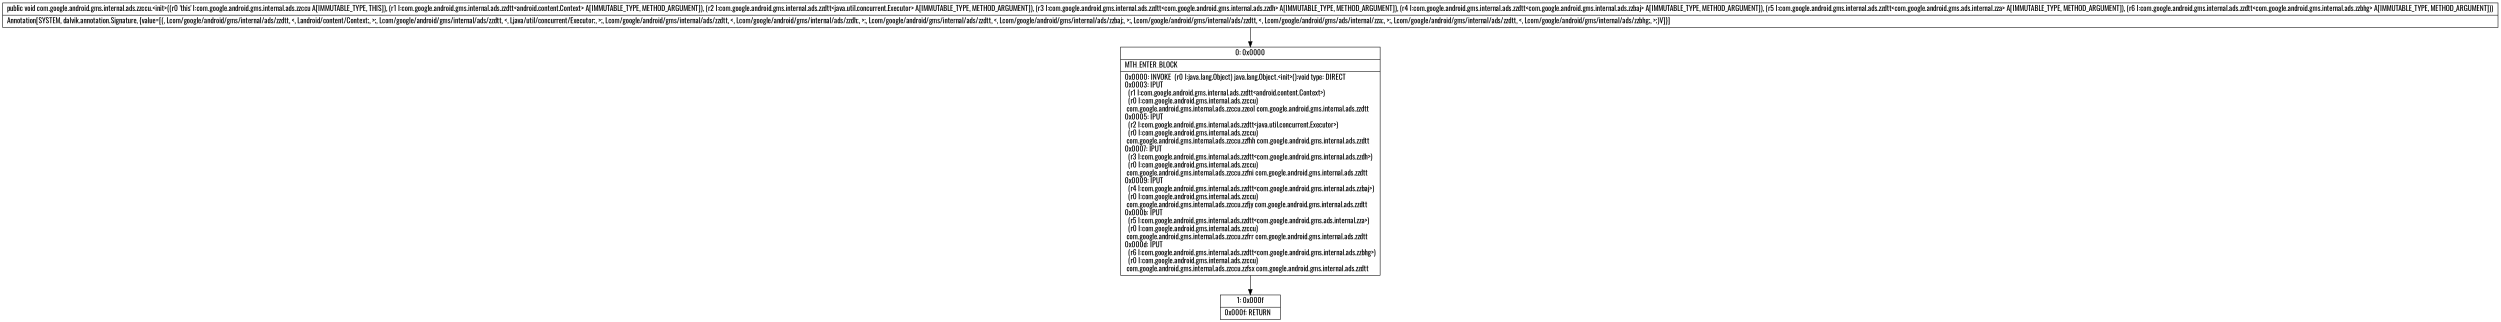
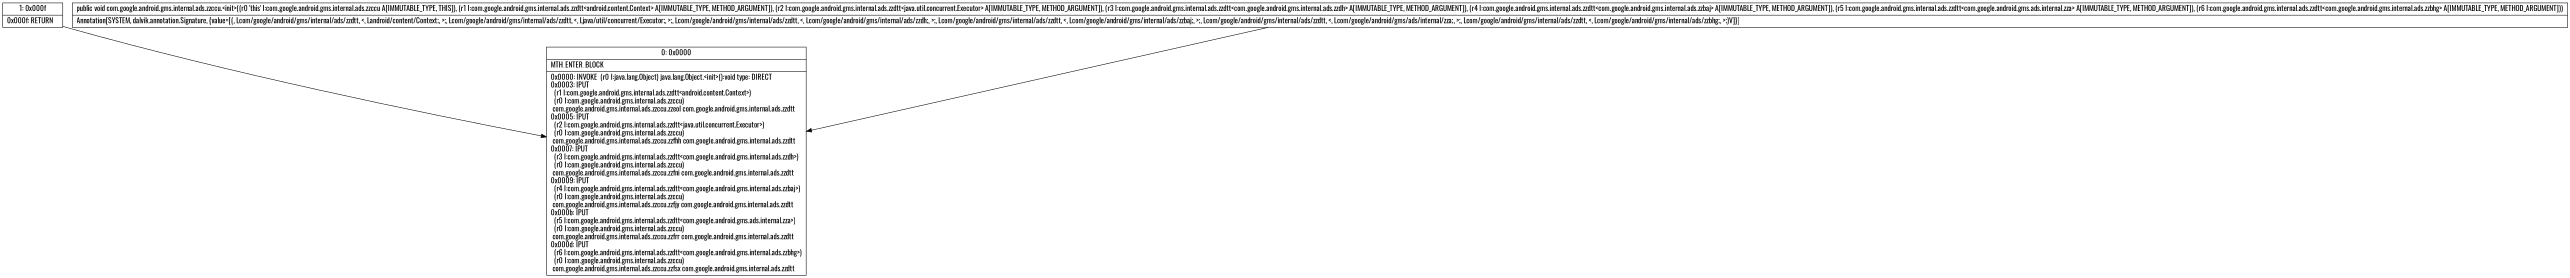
(1250, 282) -> (301, 86)
